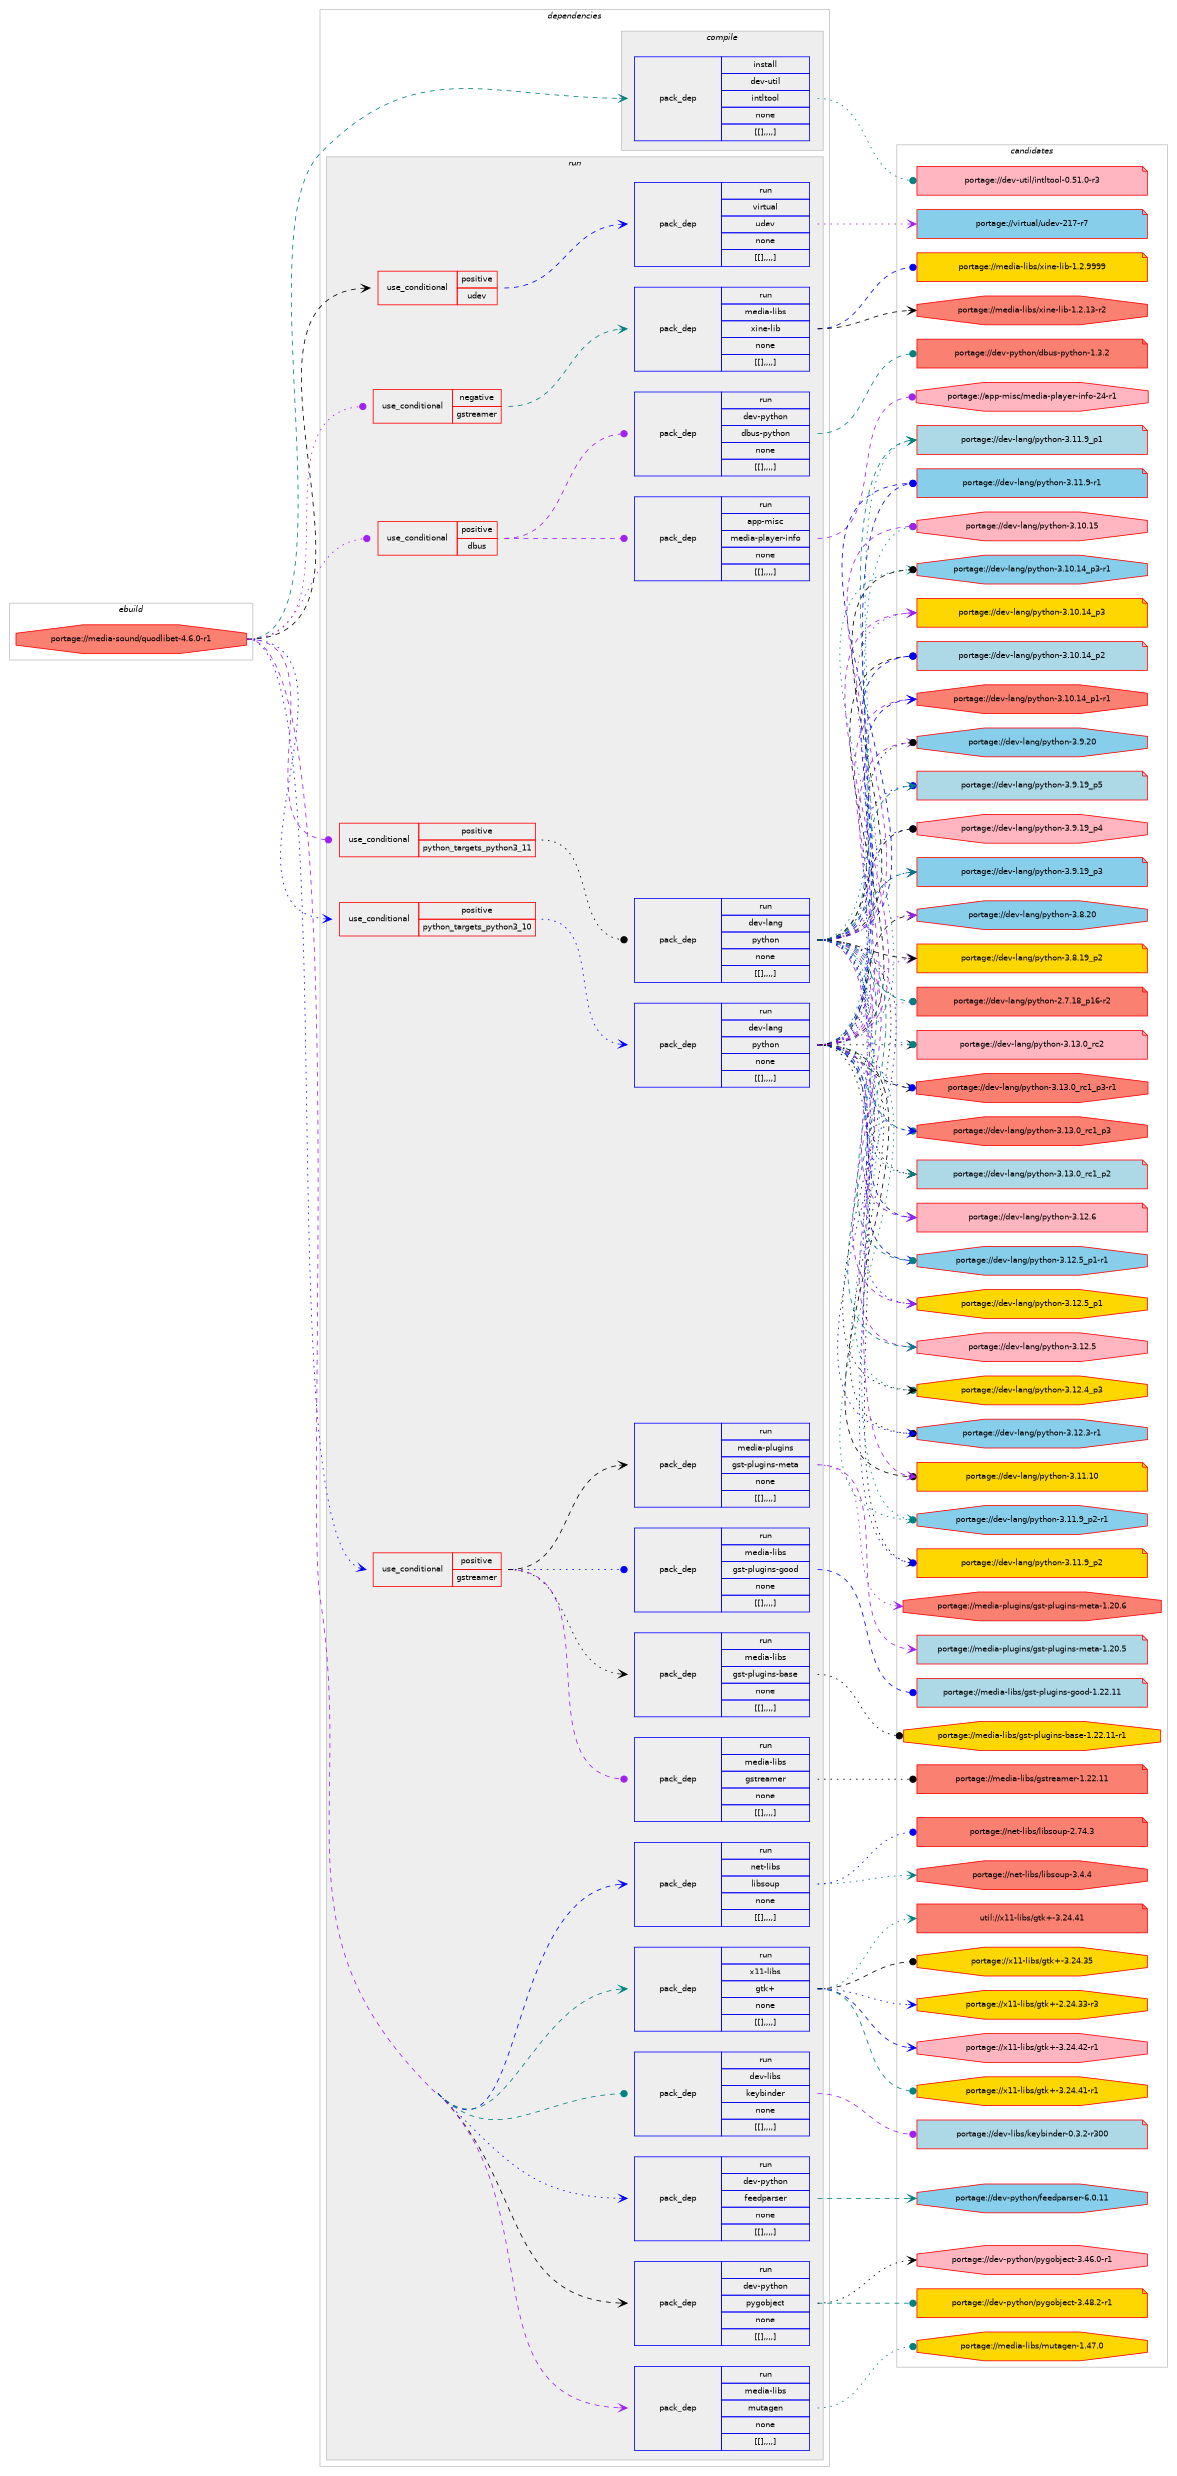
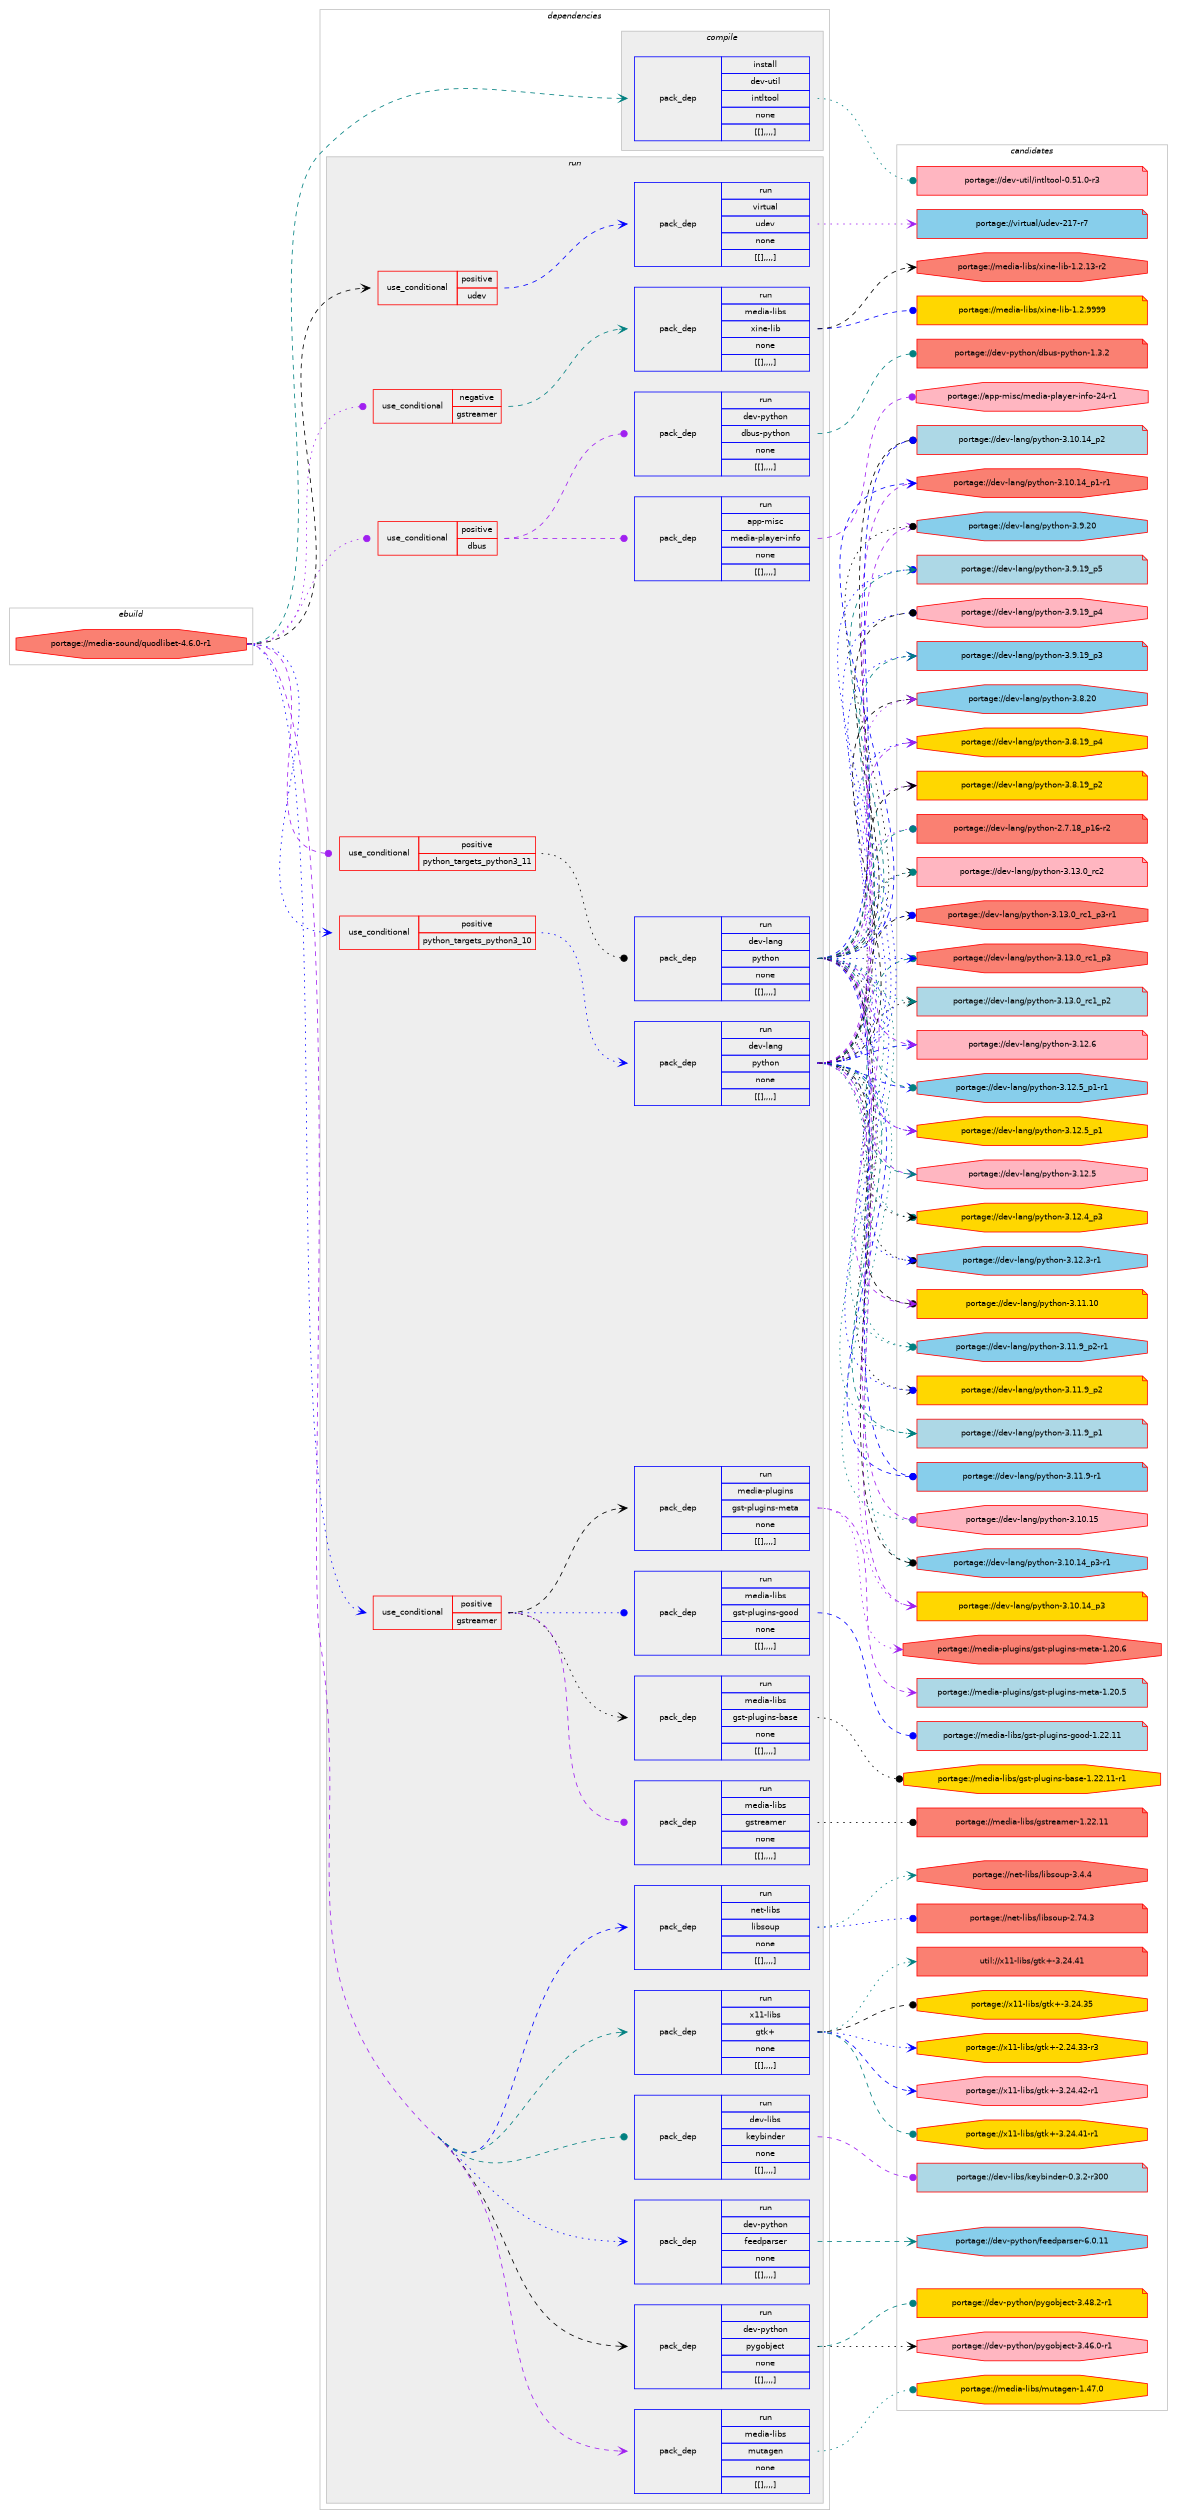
none -> (1032, 742)
